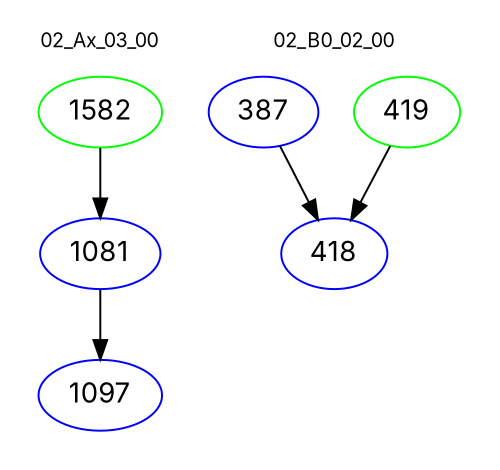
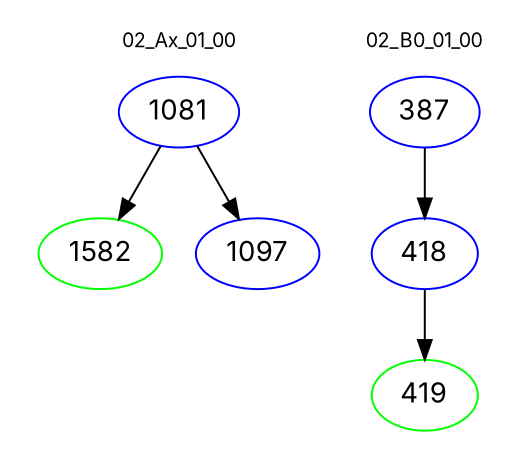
(100, 42) -> (179, 42)
(334, 42) -> (425, 42)
(100, 173) -> (145, 174)
(375, 174) -> (425, 315)
